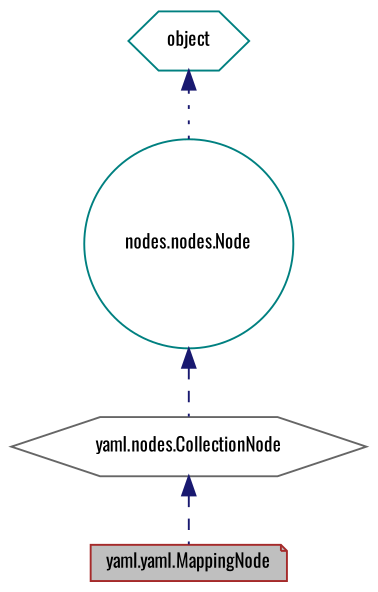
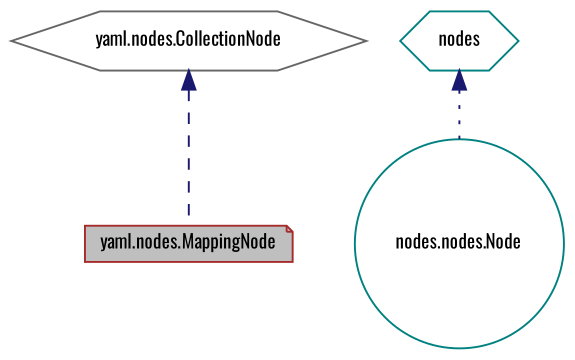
(189, 41) -> (459, 41)
(189, 392) -> none
(189, 563) -> (189, 244)
